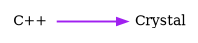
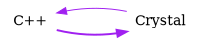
none -> (97, 8)
